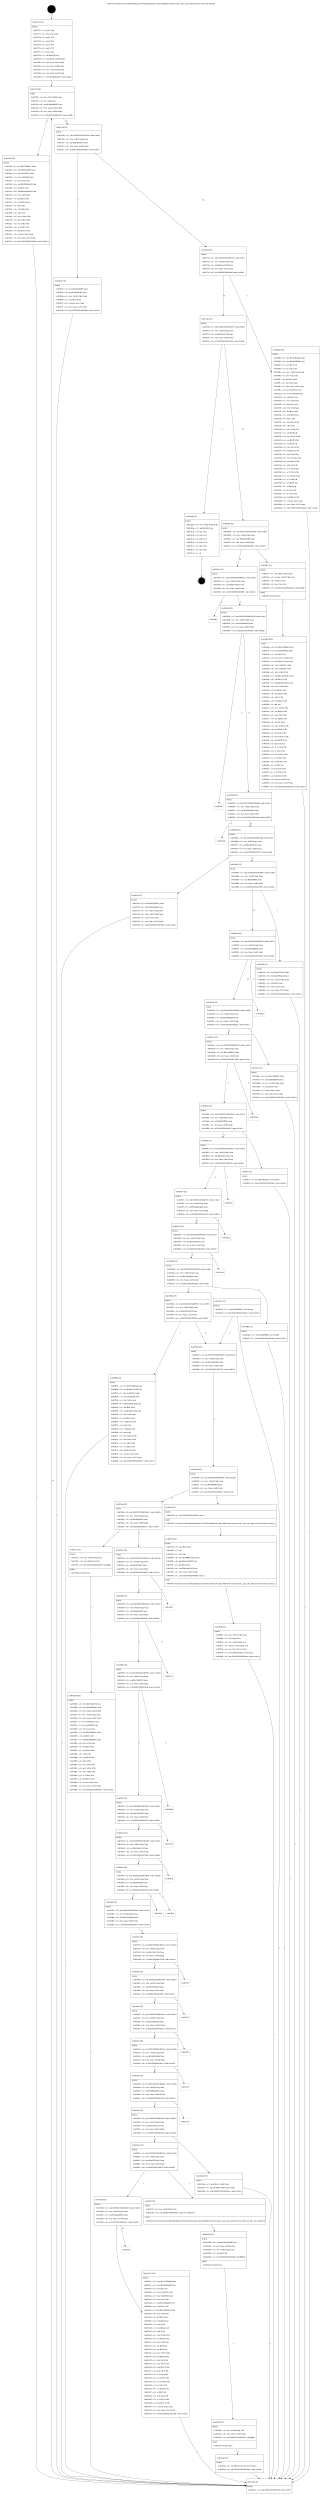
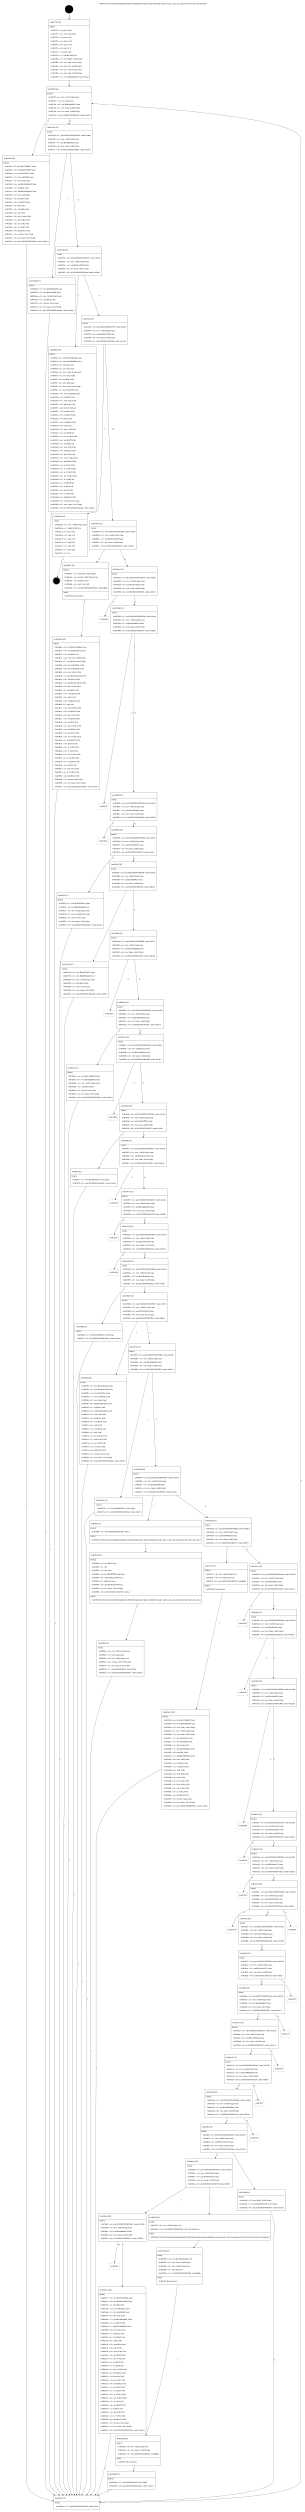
(227, 1330) -> (135, 1434)
